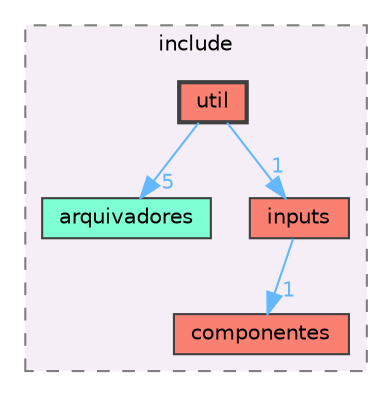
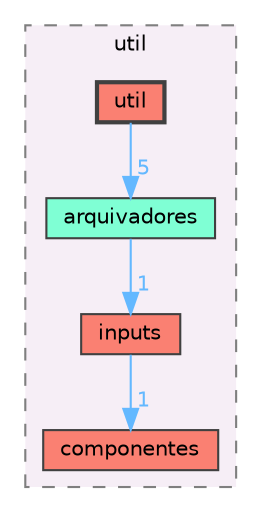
(196, 45) -> (131, 45)
(250, 152) -> (131, 266)
